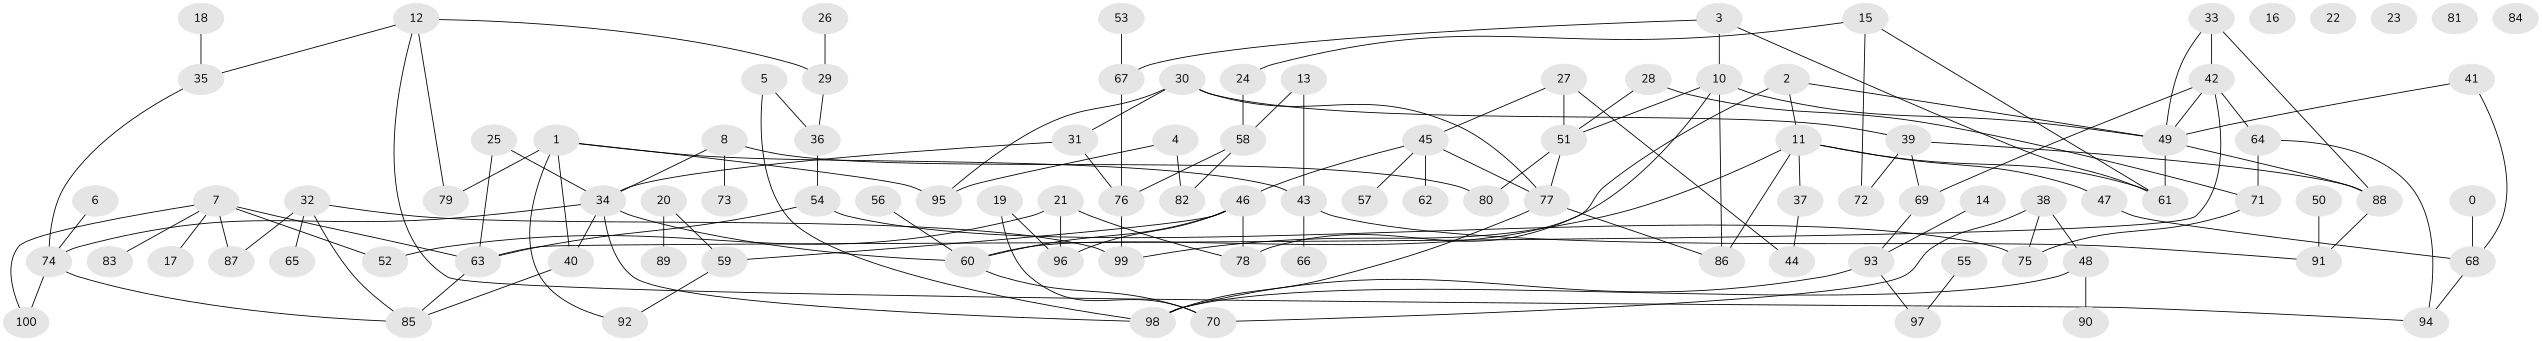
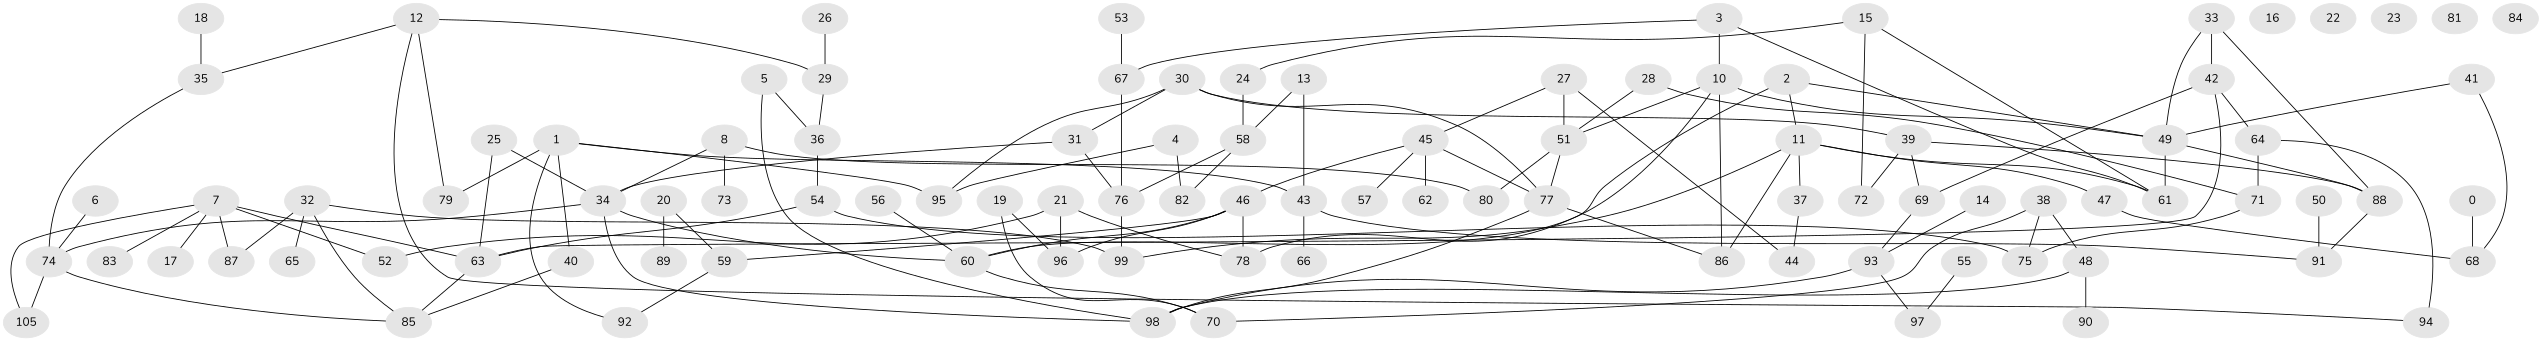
(2188, 110) -> none
(587, 231) -> none
(2449, 292) -> none
(26, 323) -> (26, 323)
